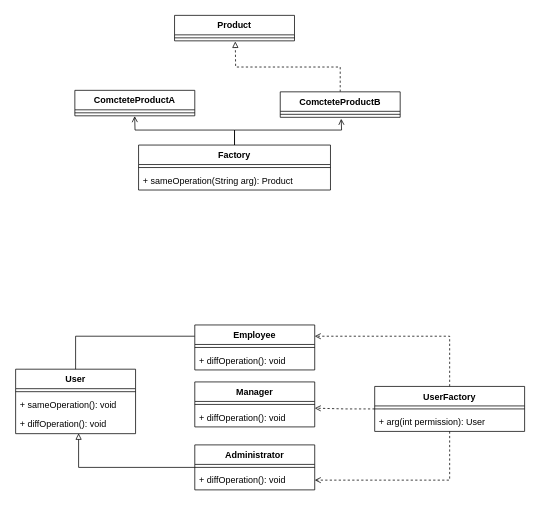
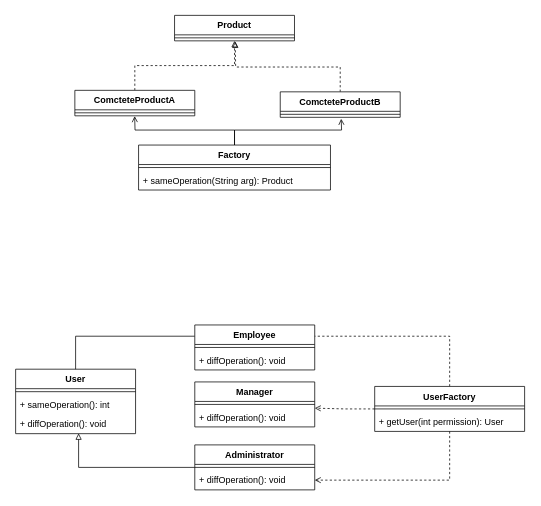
none -> (172, 66)
(319, 336) -> (319, 336)
(72, 405) -> (69, 405)
(439, 422) -> (449, 422)
